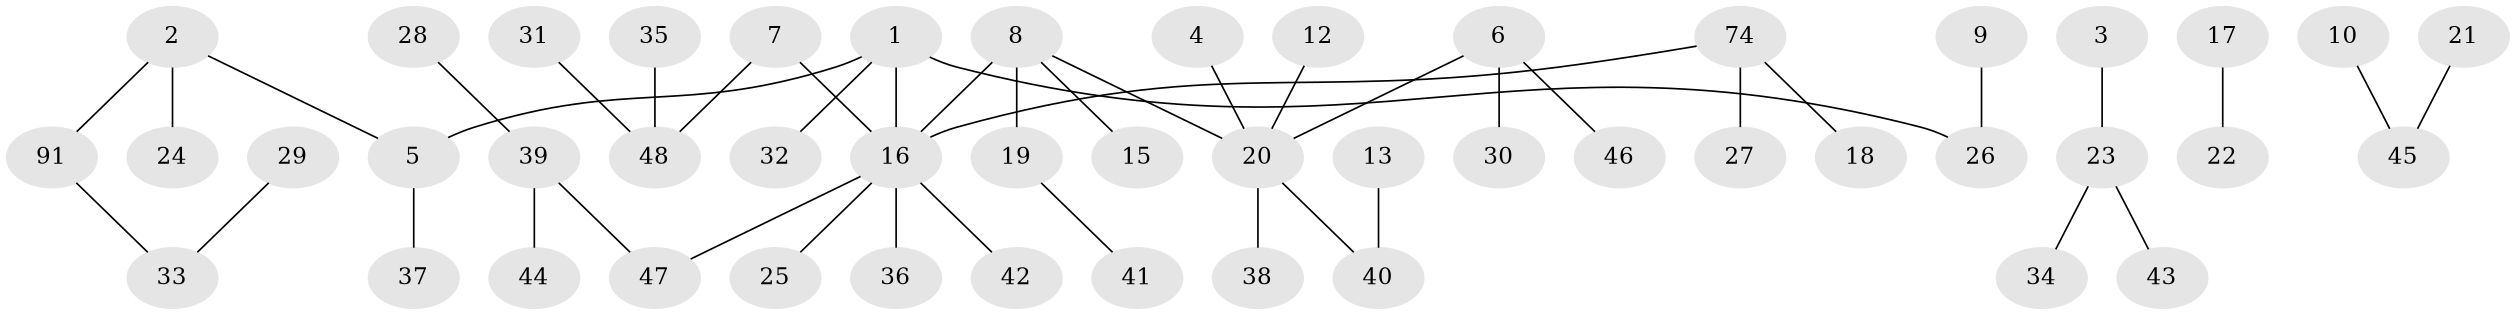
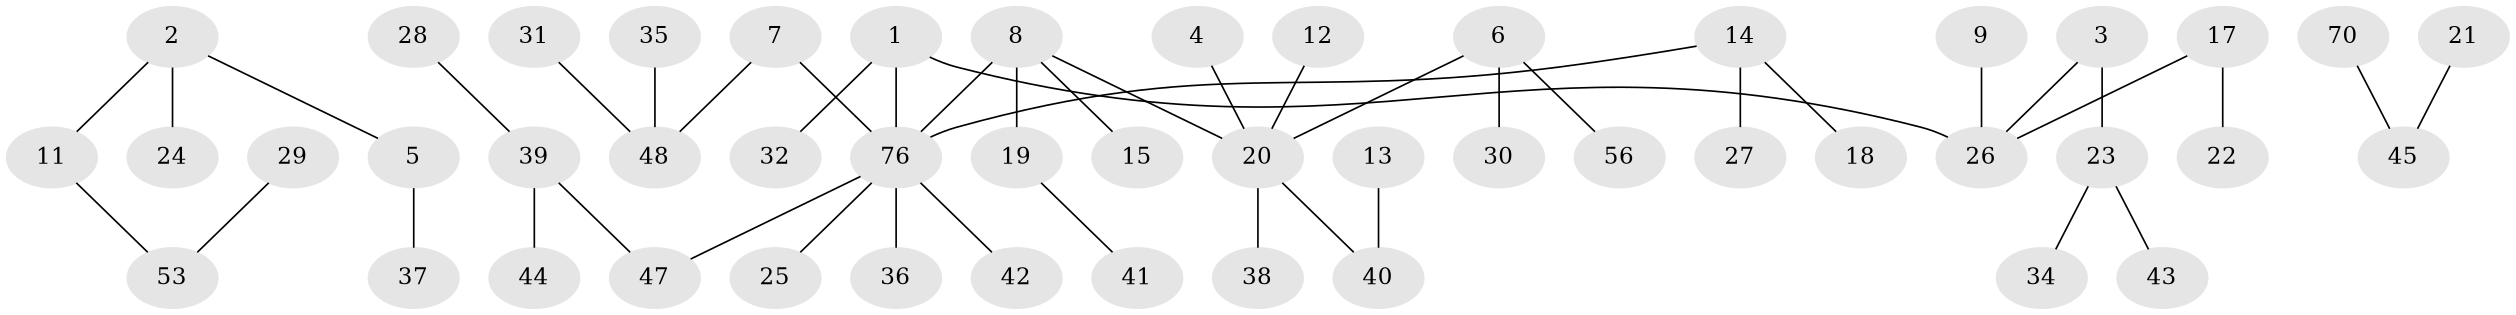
(1740, 37) -> (1740, 37)
(2343, 37) -> (2343, 37)
none -> (2115, 91)
(665, 96) -> none
none -> (2042, 97)
(52, 157) -> (52, 157)
(896, 157) -> (896, 157)
(1620, 157) -> (1620, 157)
(173, 278) -> (173, 278)
